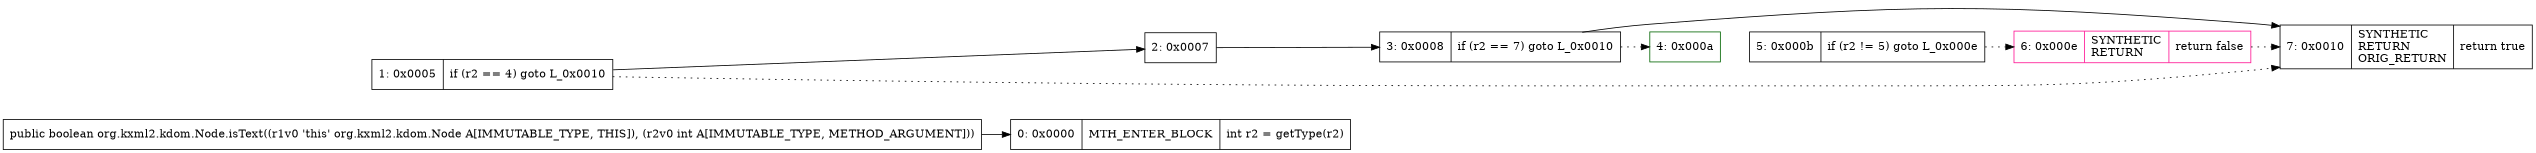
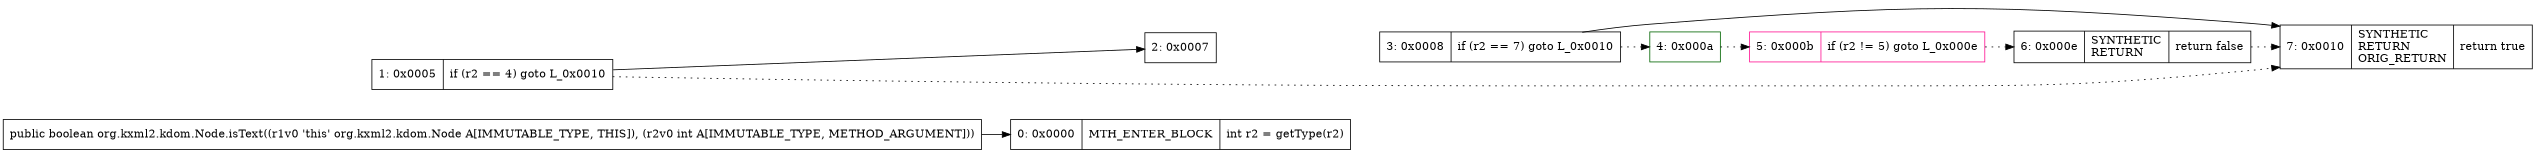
(1294, 47) -> none
none -> (1731, 47)
(1867, 47) -> (1867, 47)
(2132, 47) -> (2132, 47)
